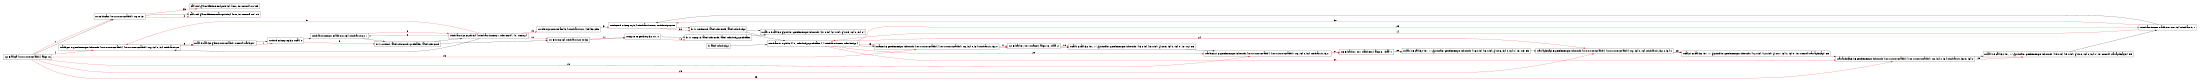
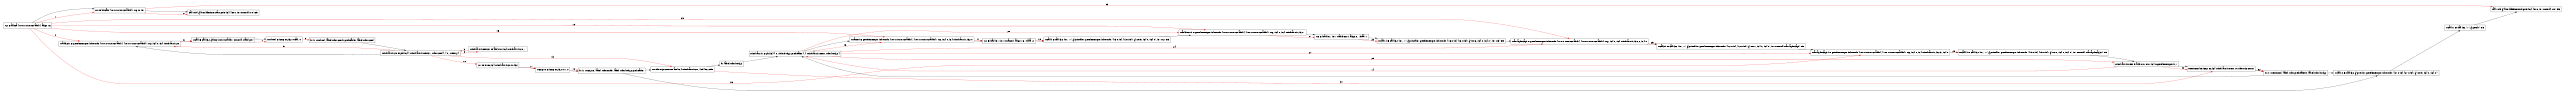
(2168, 27) -> (2146, 64)
none -> (2465, 28)
(718, 29) -> (2296, 73)
(643, 37) -> (553, 70)
(306, 39) -> none
(373, 40) -> none
(493, 42) -> none
none -> (712, 66)
none -> (647, 70)
